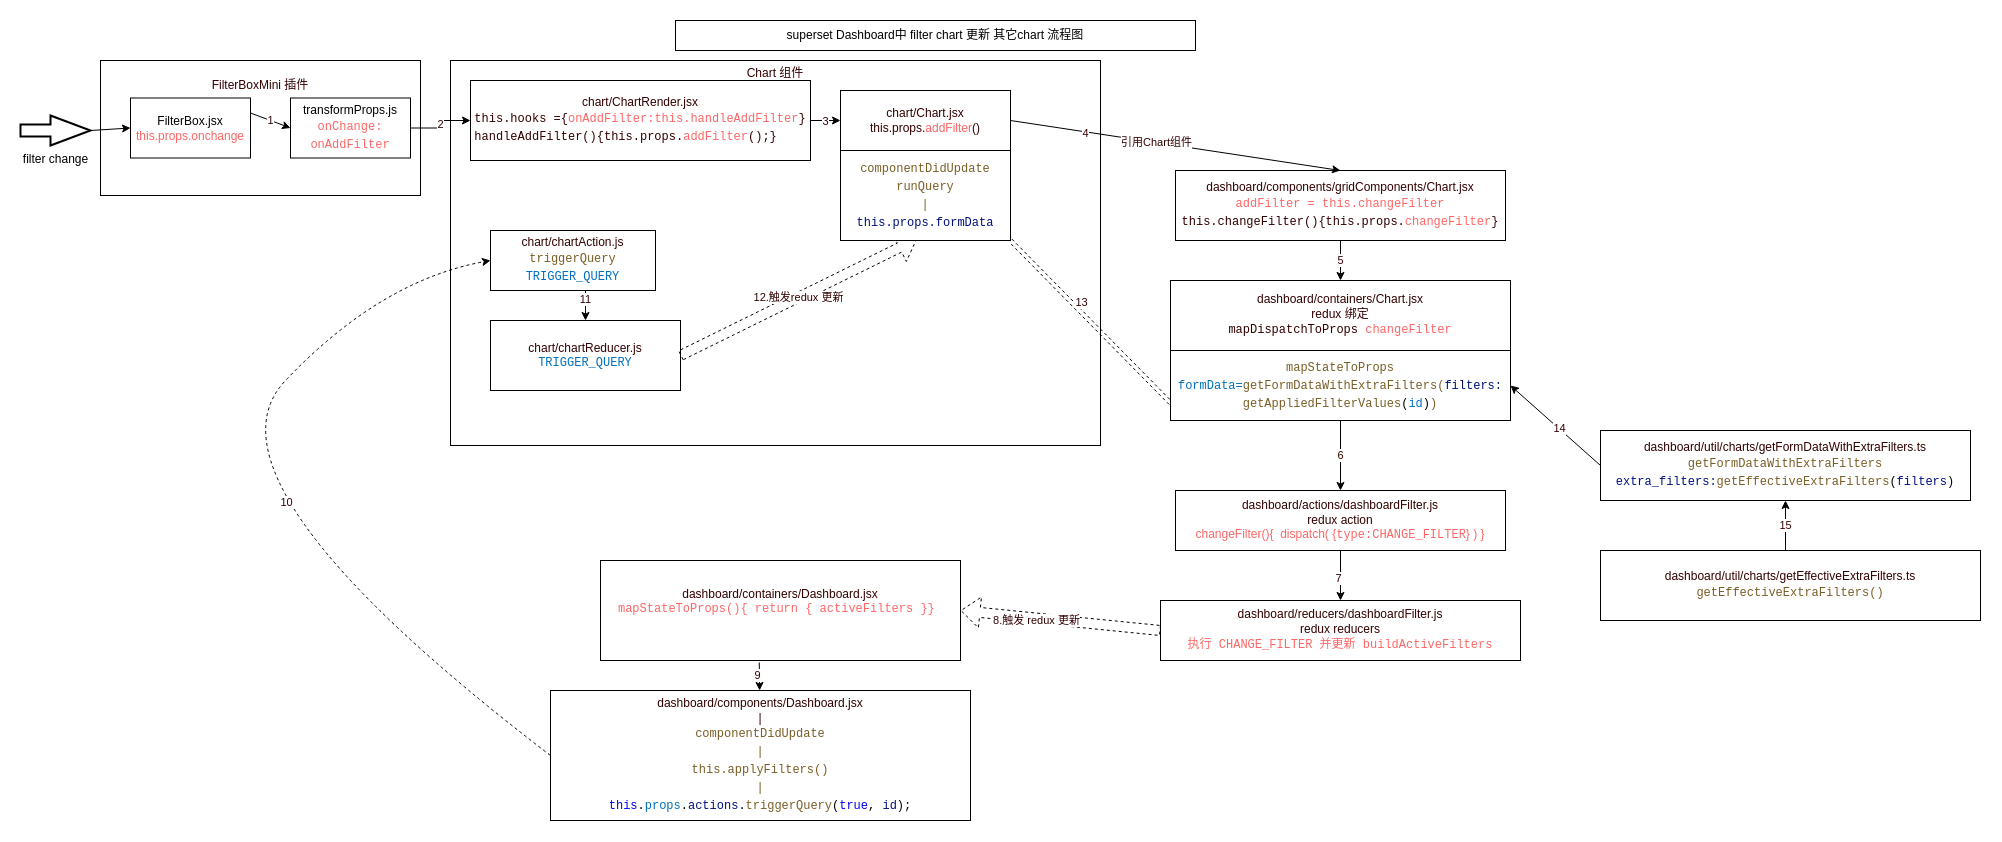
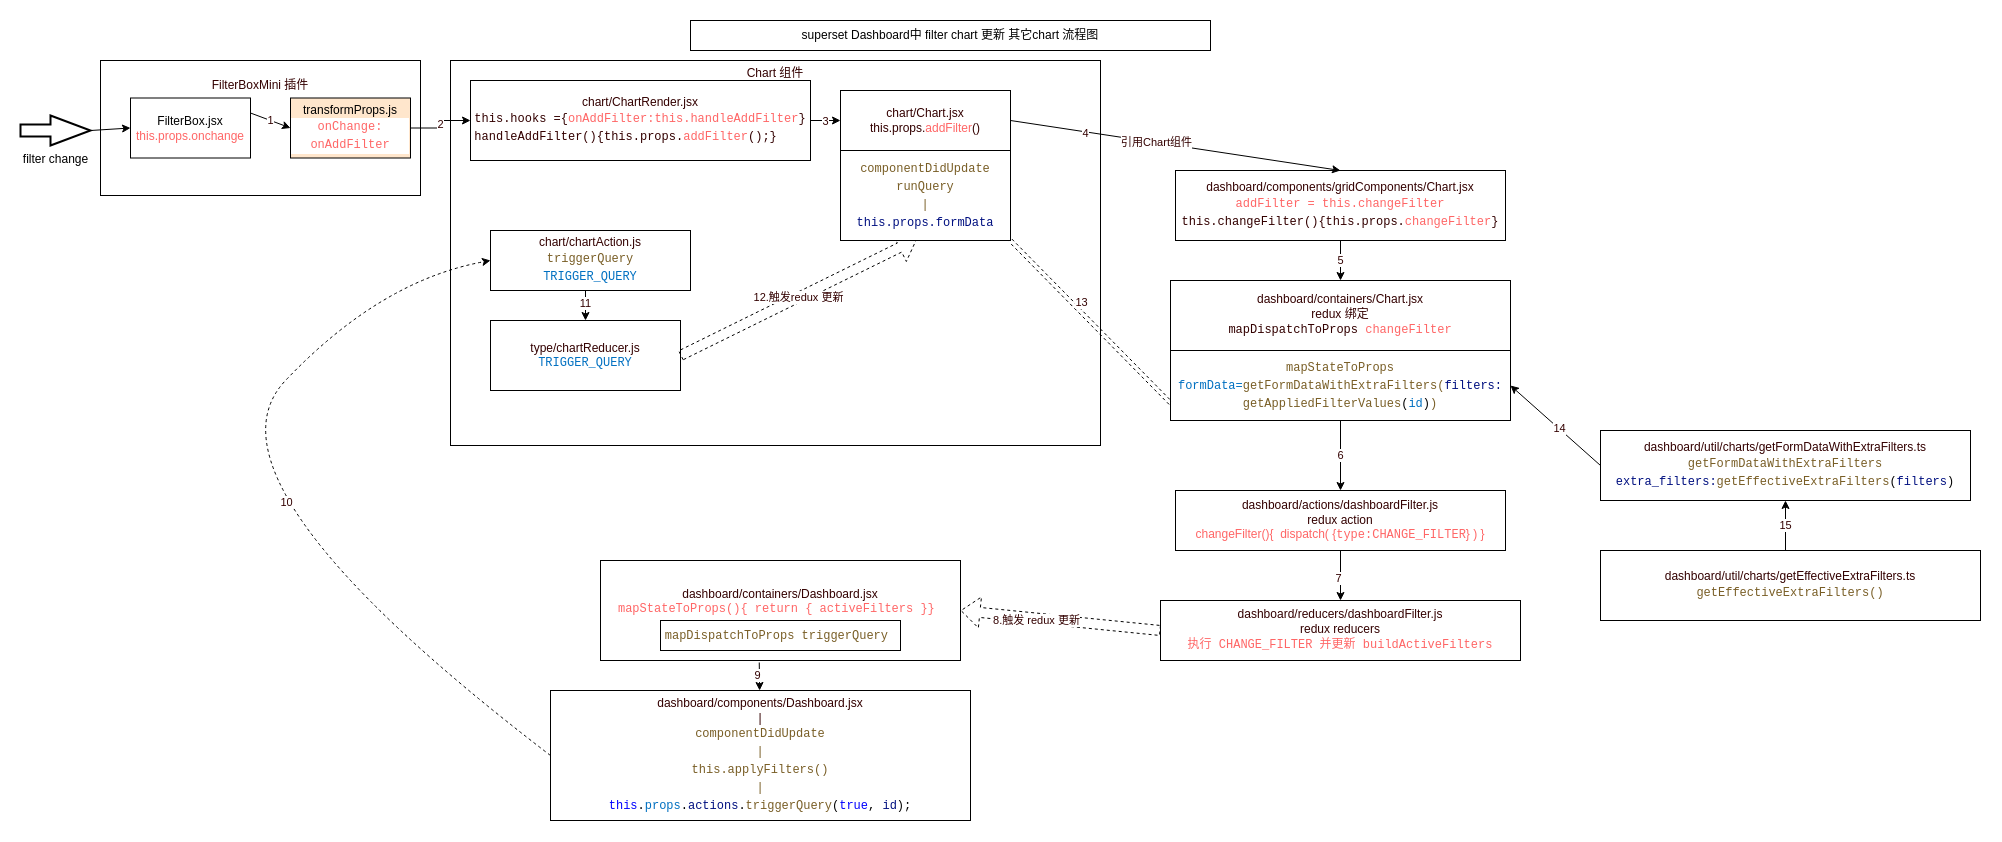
(936, 36) -> (951, 36)
(351, 128) -> (351, 128)
(573, 261) -> (591, 261)
(586, 356) -> (586, 356)
none -> (781, 636)
